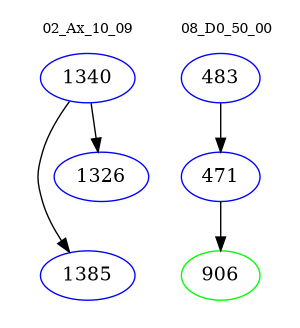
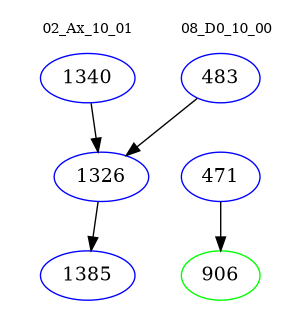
(88, 29) -> (88, 29)
(227, 29) -> (227, 29)
(221, 121) -> (179, 113)
(38, 170) -> (96, 219)
